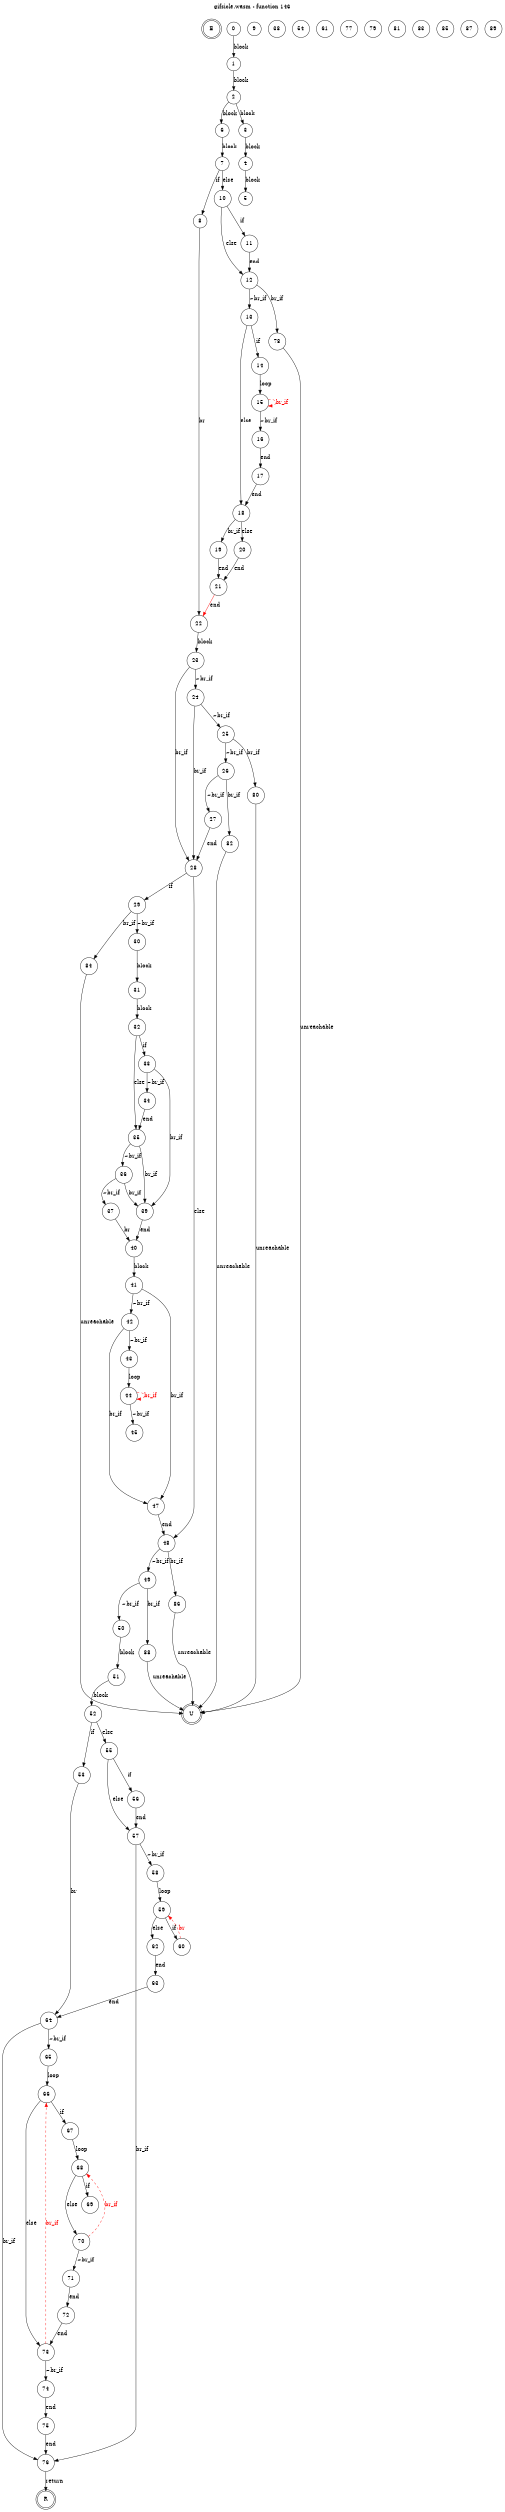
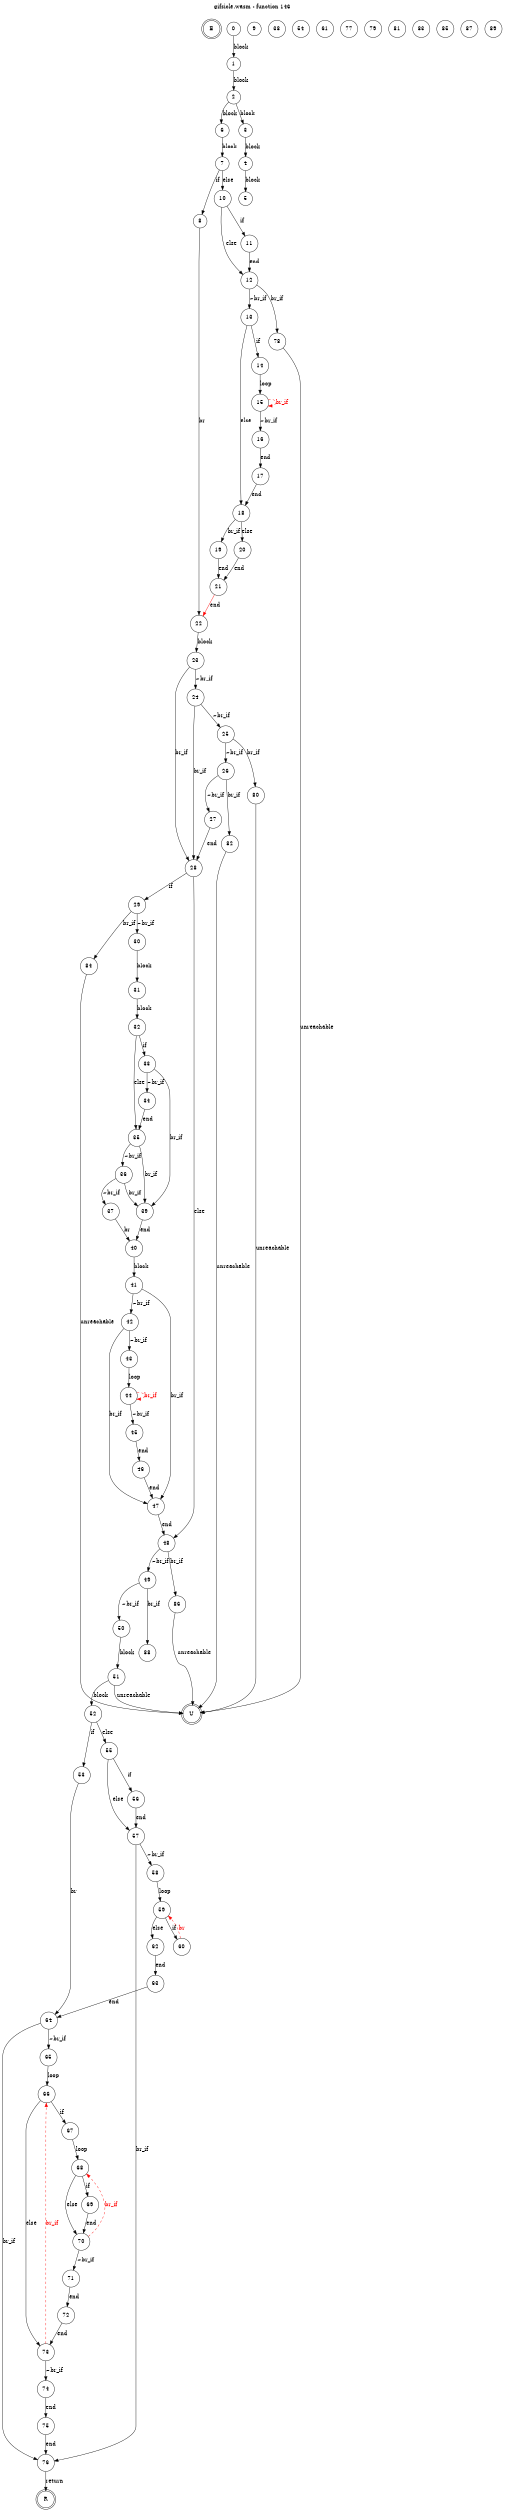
none -> (141, 1470)
(156, 1690) -> (140, 1708)
none -> (86, 2221)
